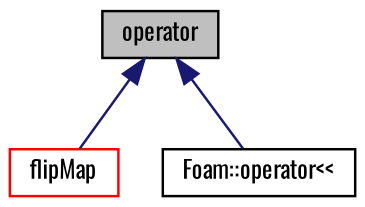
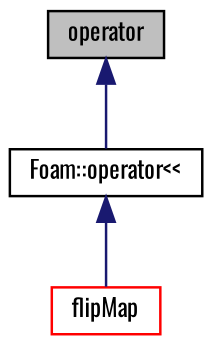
(105, 114) -> (106, 255)
